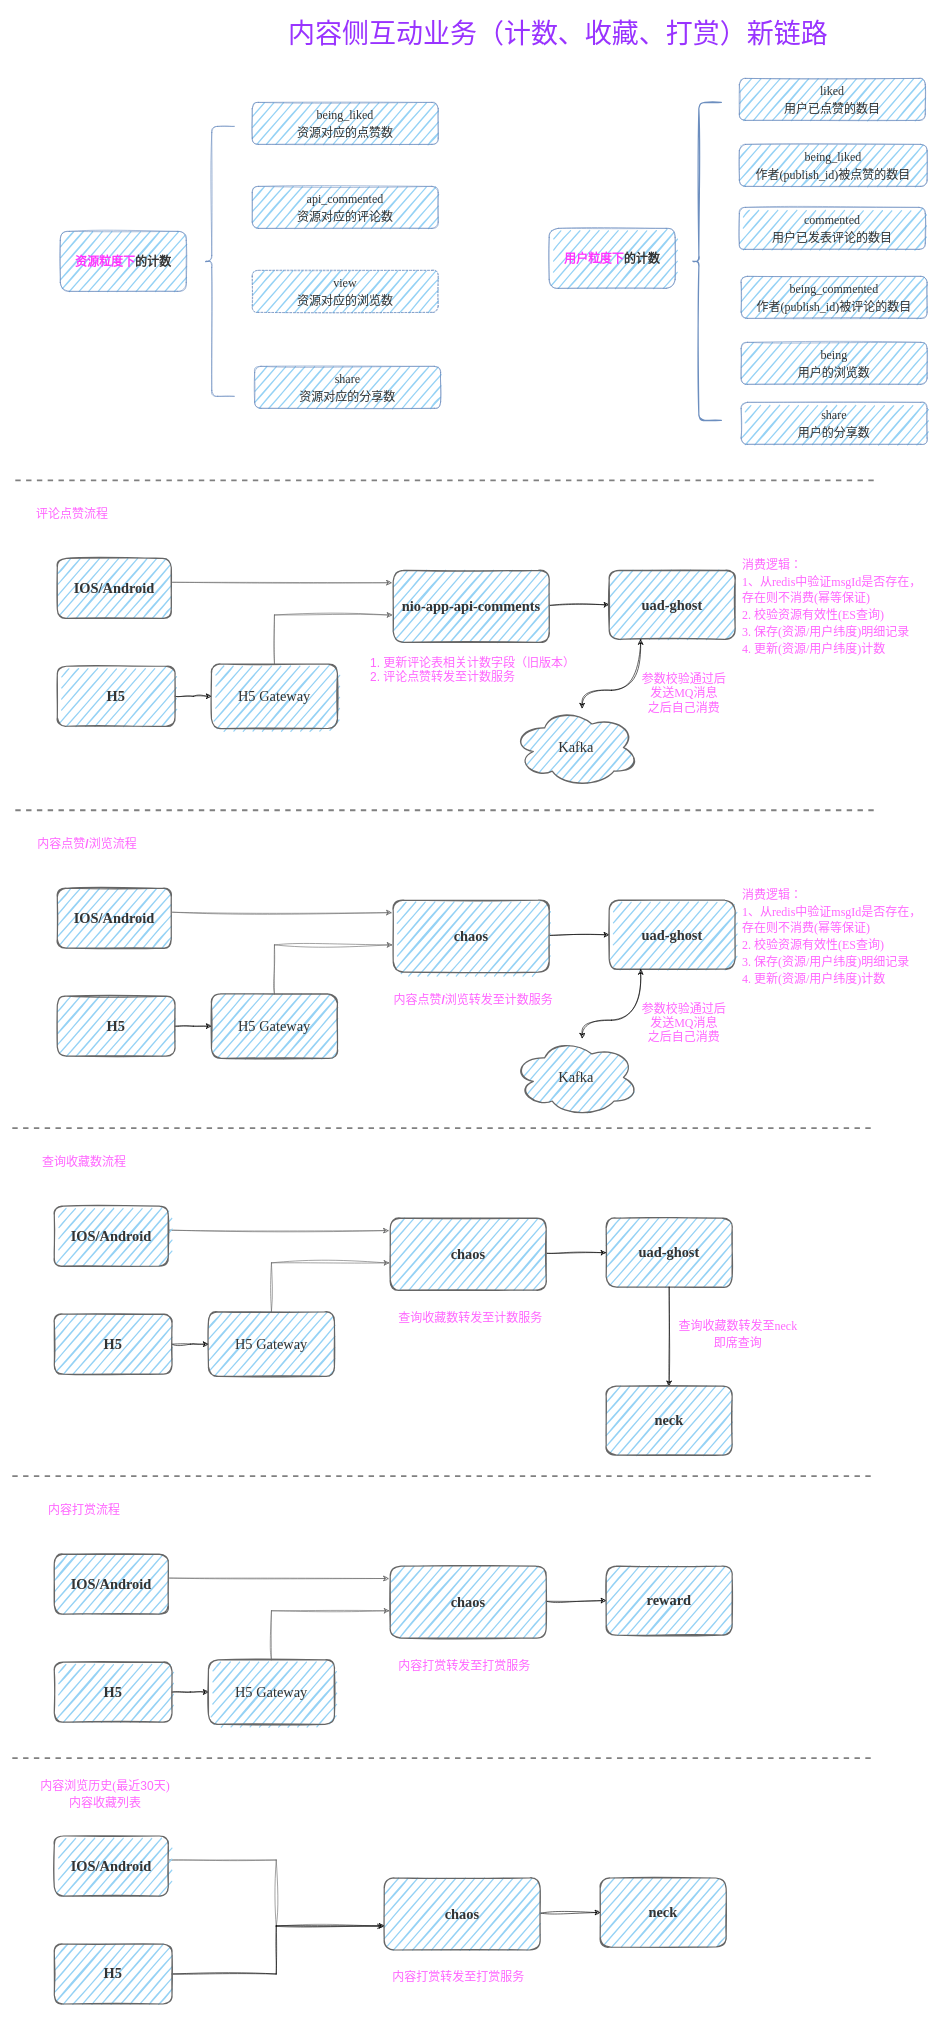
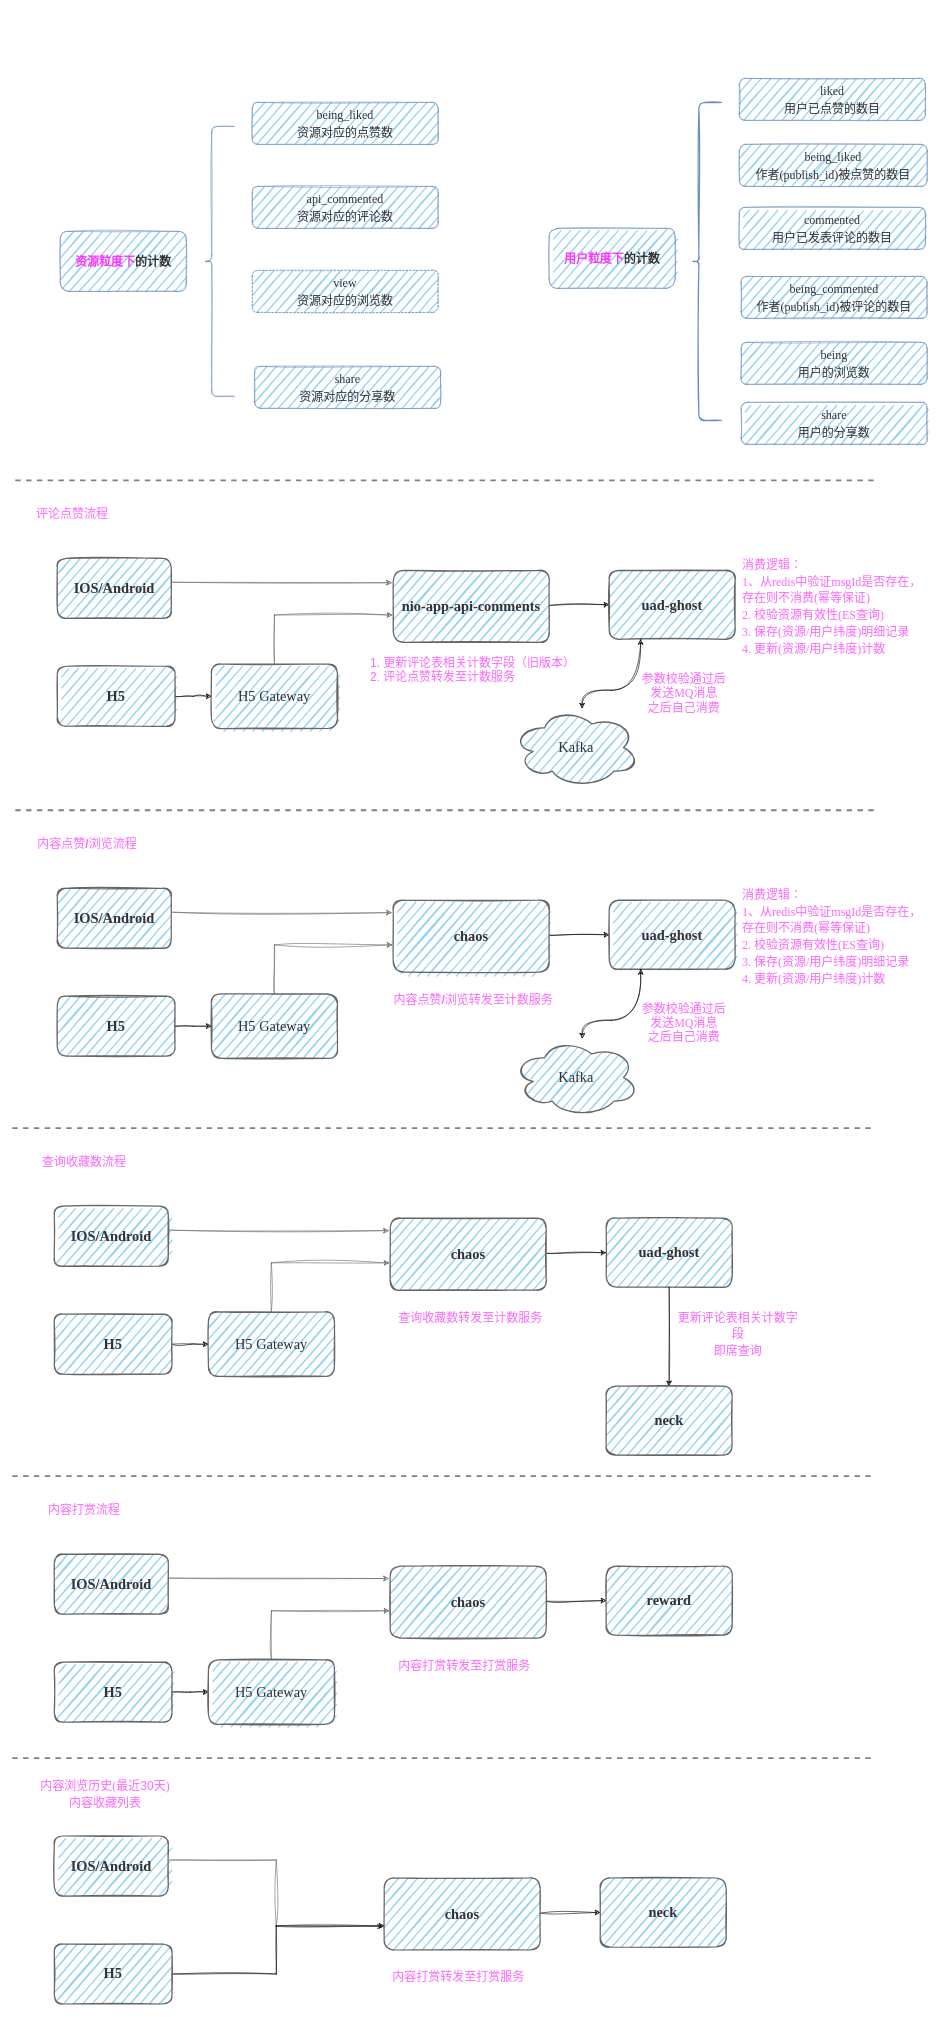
(558, 33) -> none
(738, 1334) -> (738, 1334)
